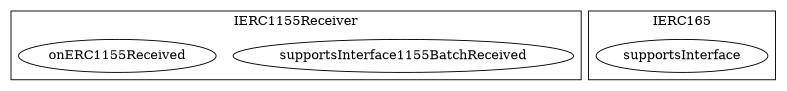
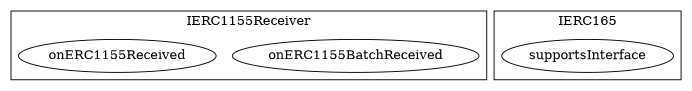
(403, 56) -> (356, 56)
